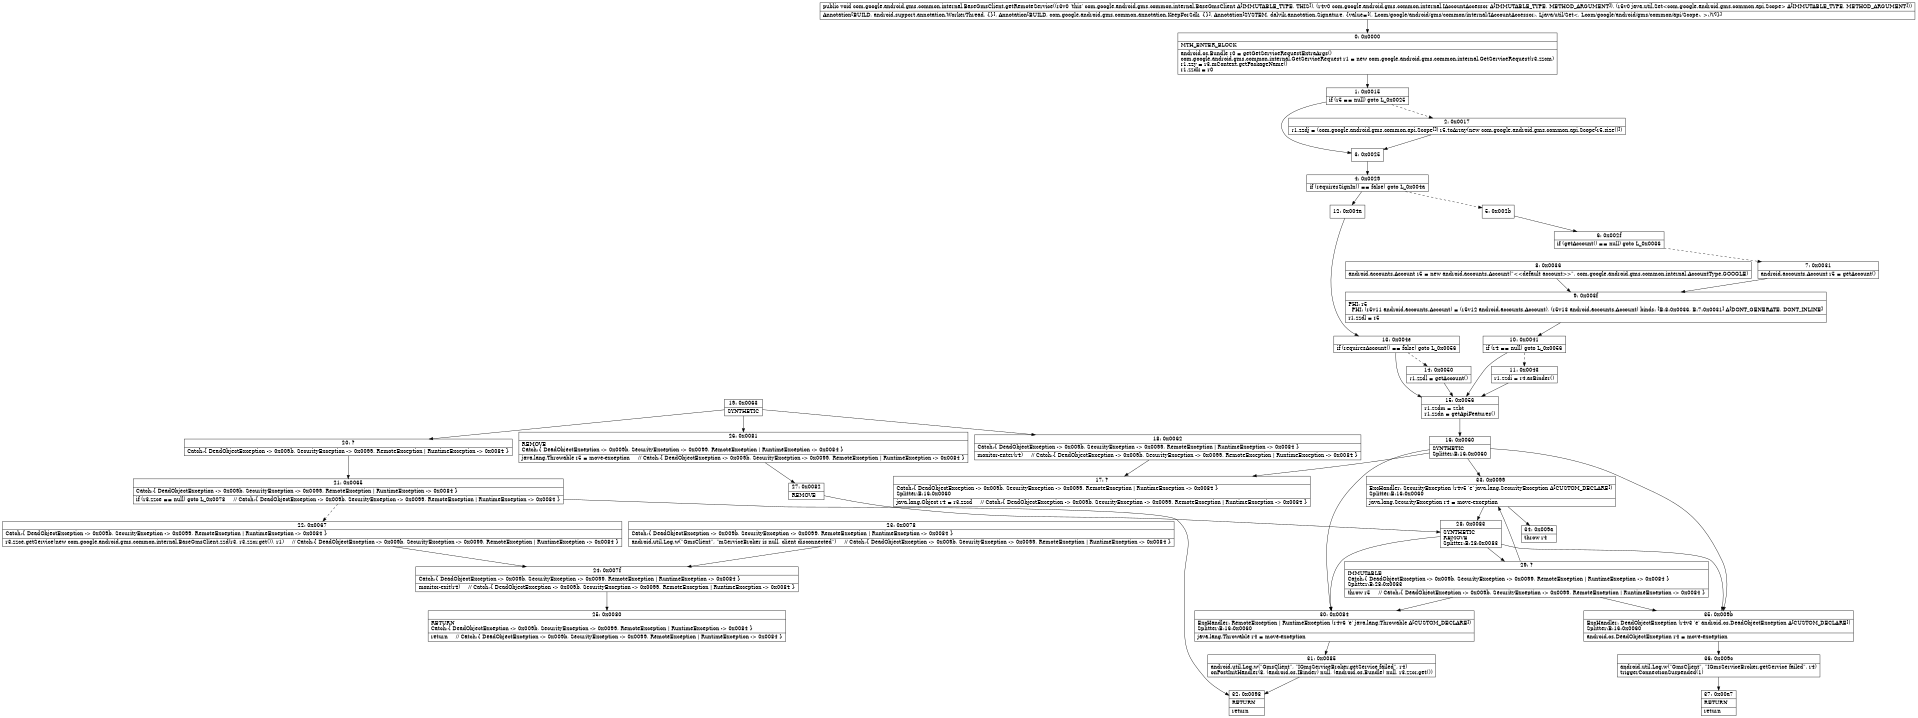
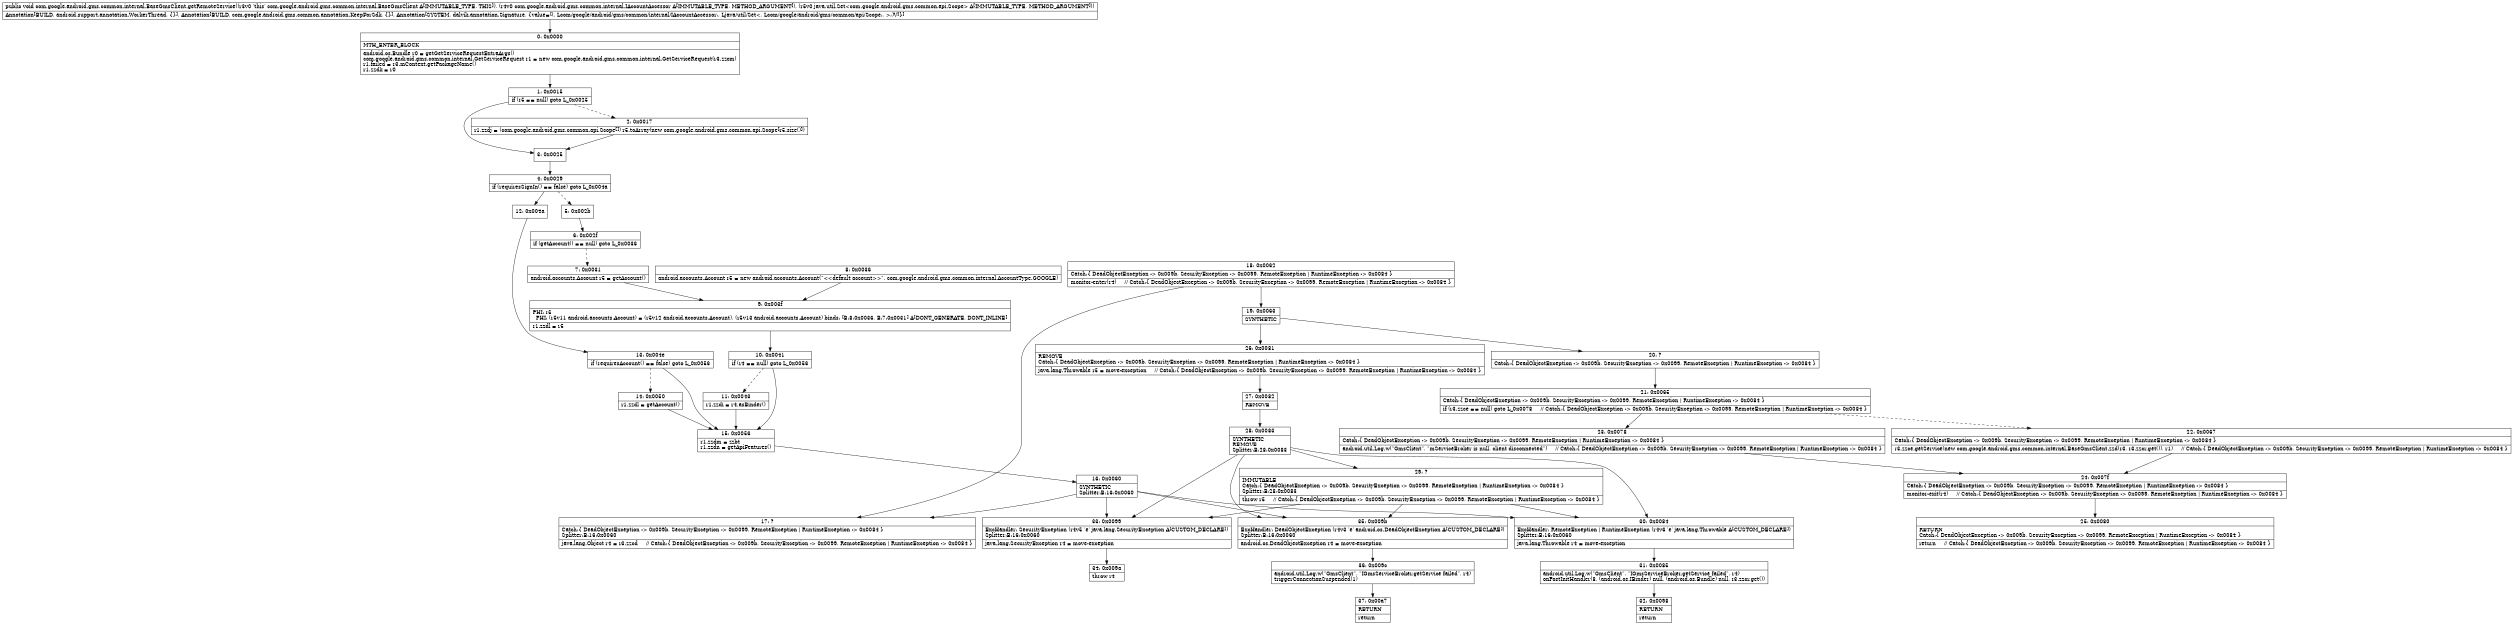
(1234, 65) -> (420, 65)
(897, 422) -> (1261, 295)
(967, 508) -> (1635, 420)
(1481, 512) -> (1186, 485)
